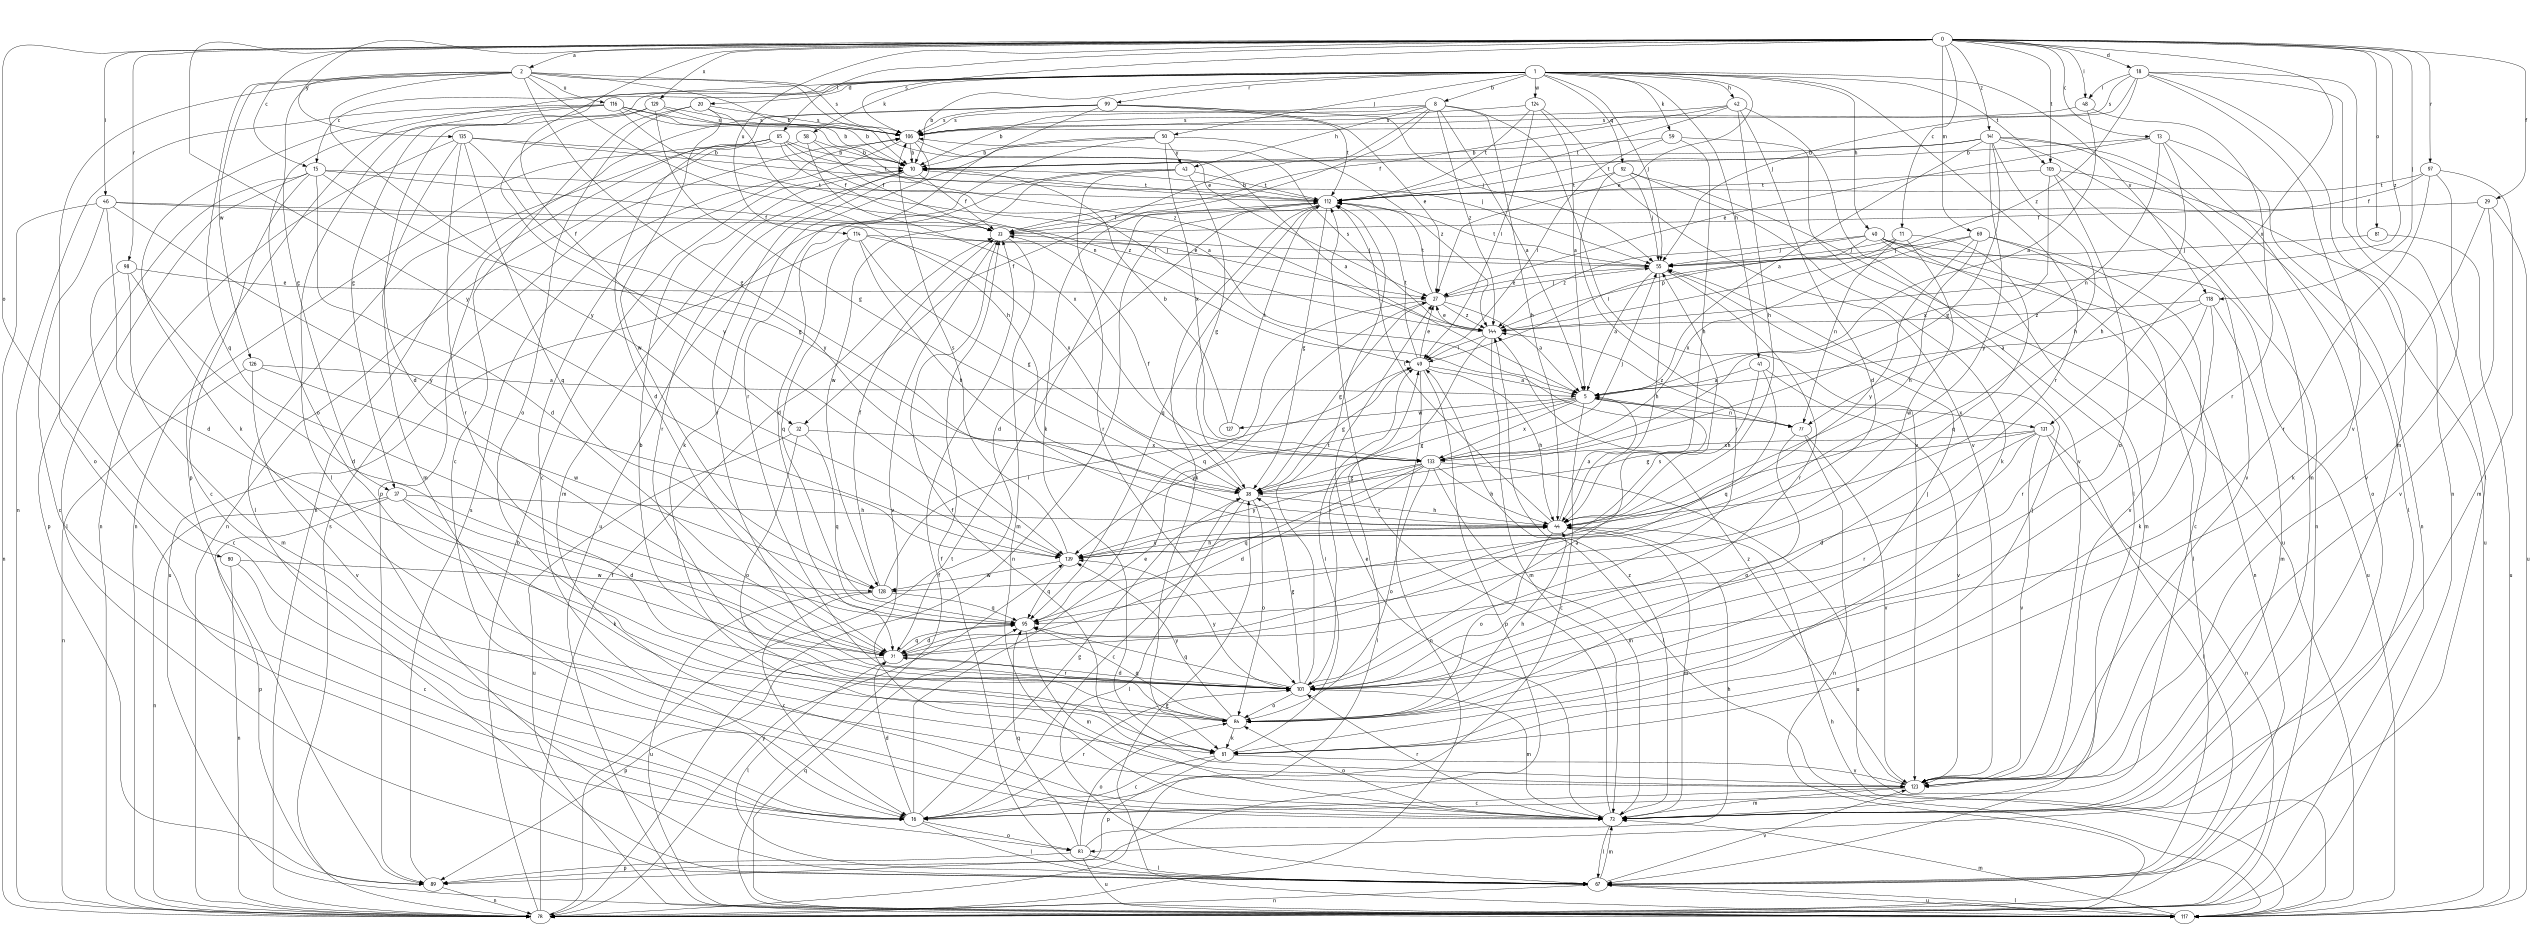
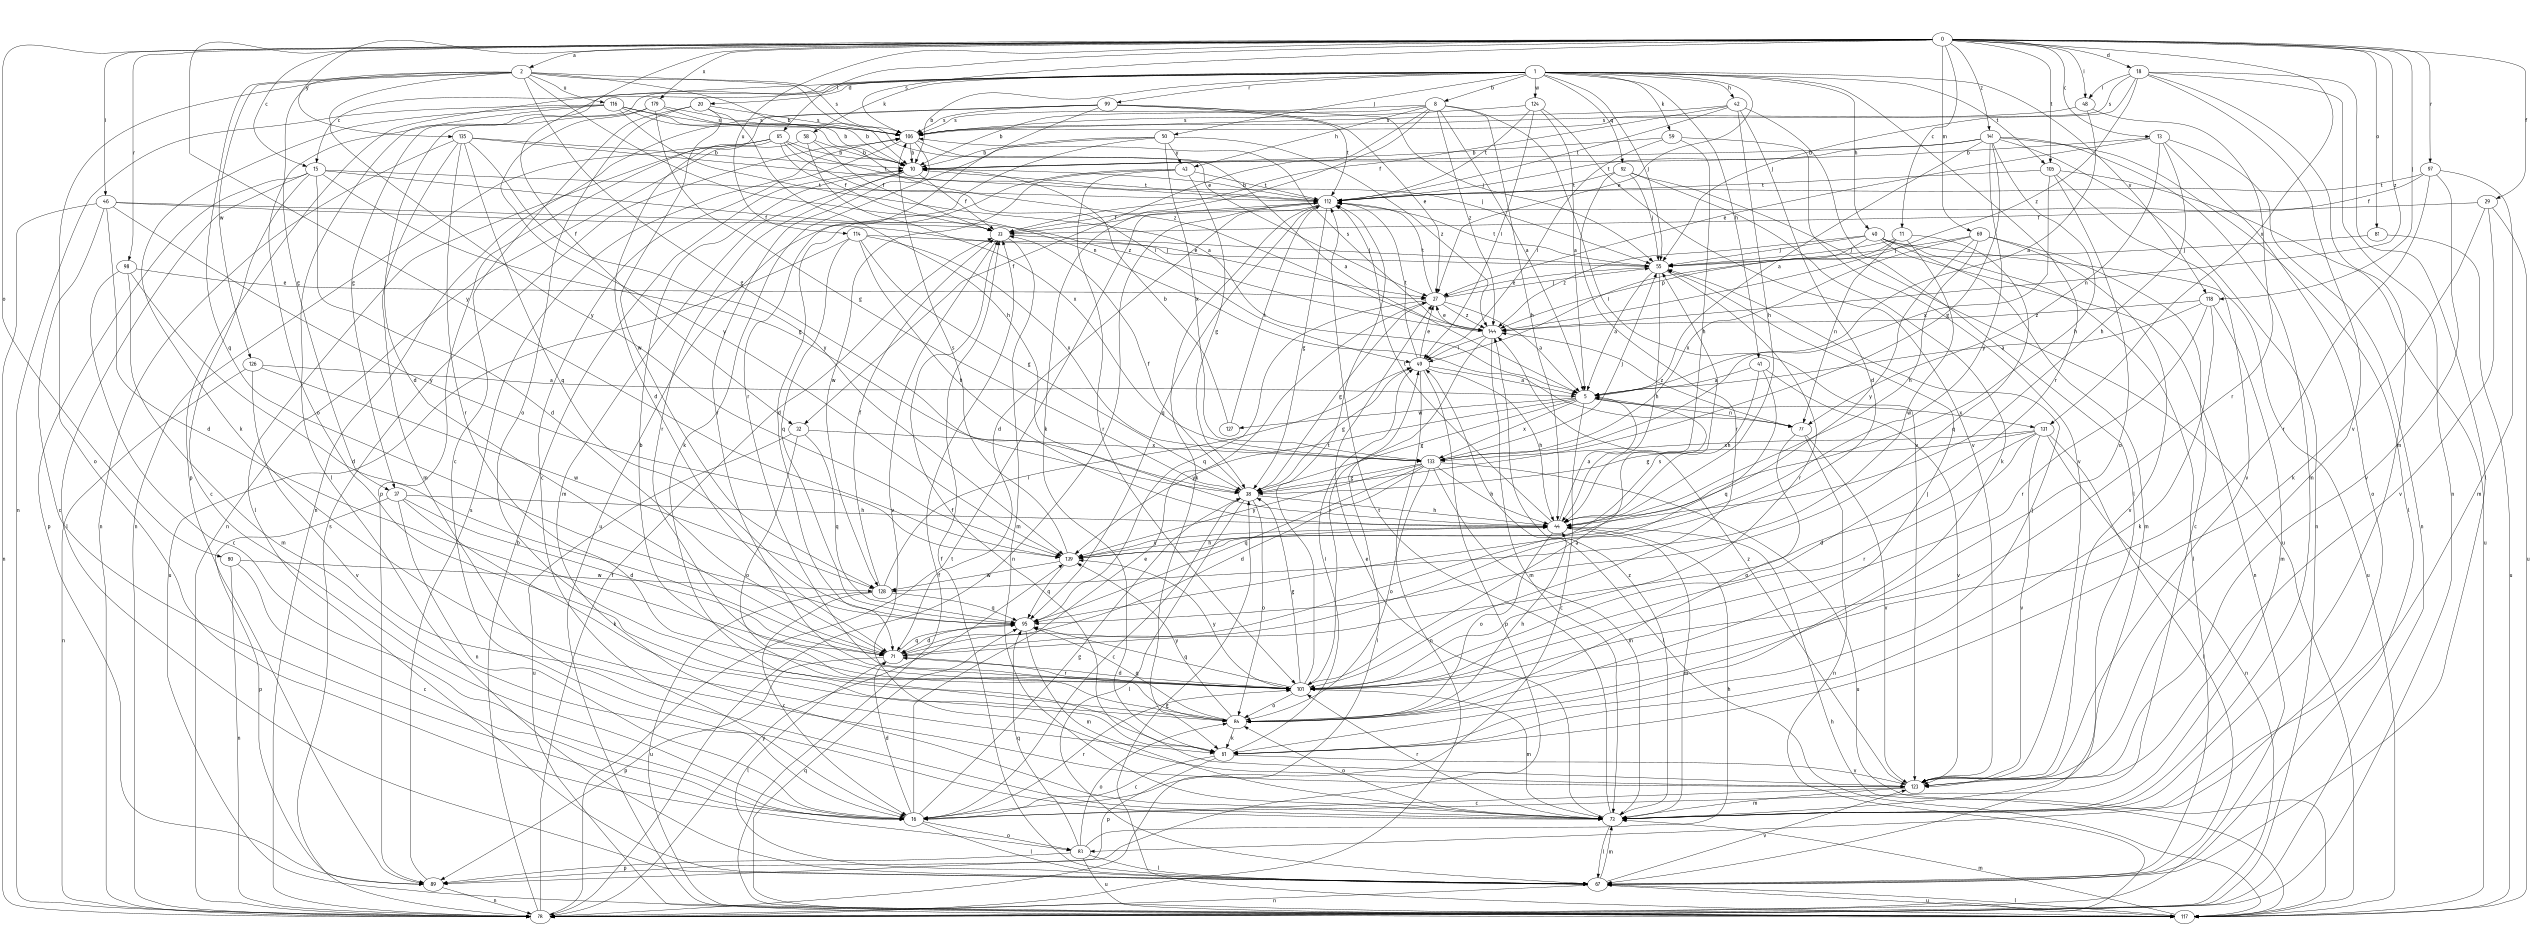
(655, 104) -> (655, 104)
(893, 657) -> (893, 657)
(153, 791) -> (604, 708)
